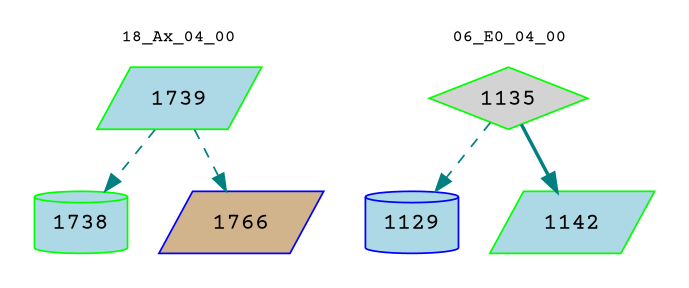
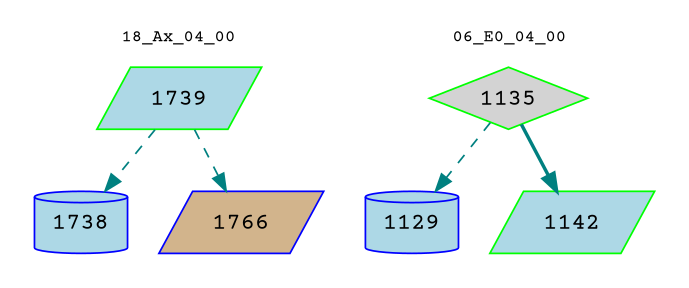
(81, 222) -> (81, 222)
